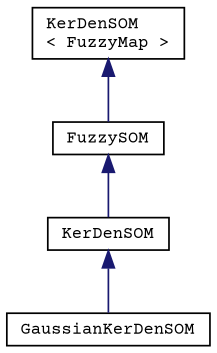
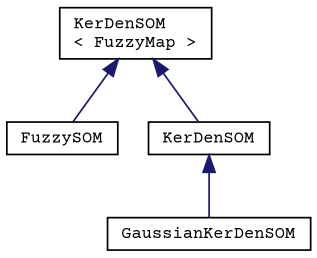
(108, 195) -> (181, 98)
